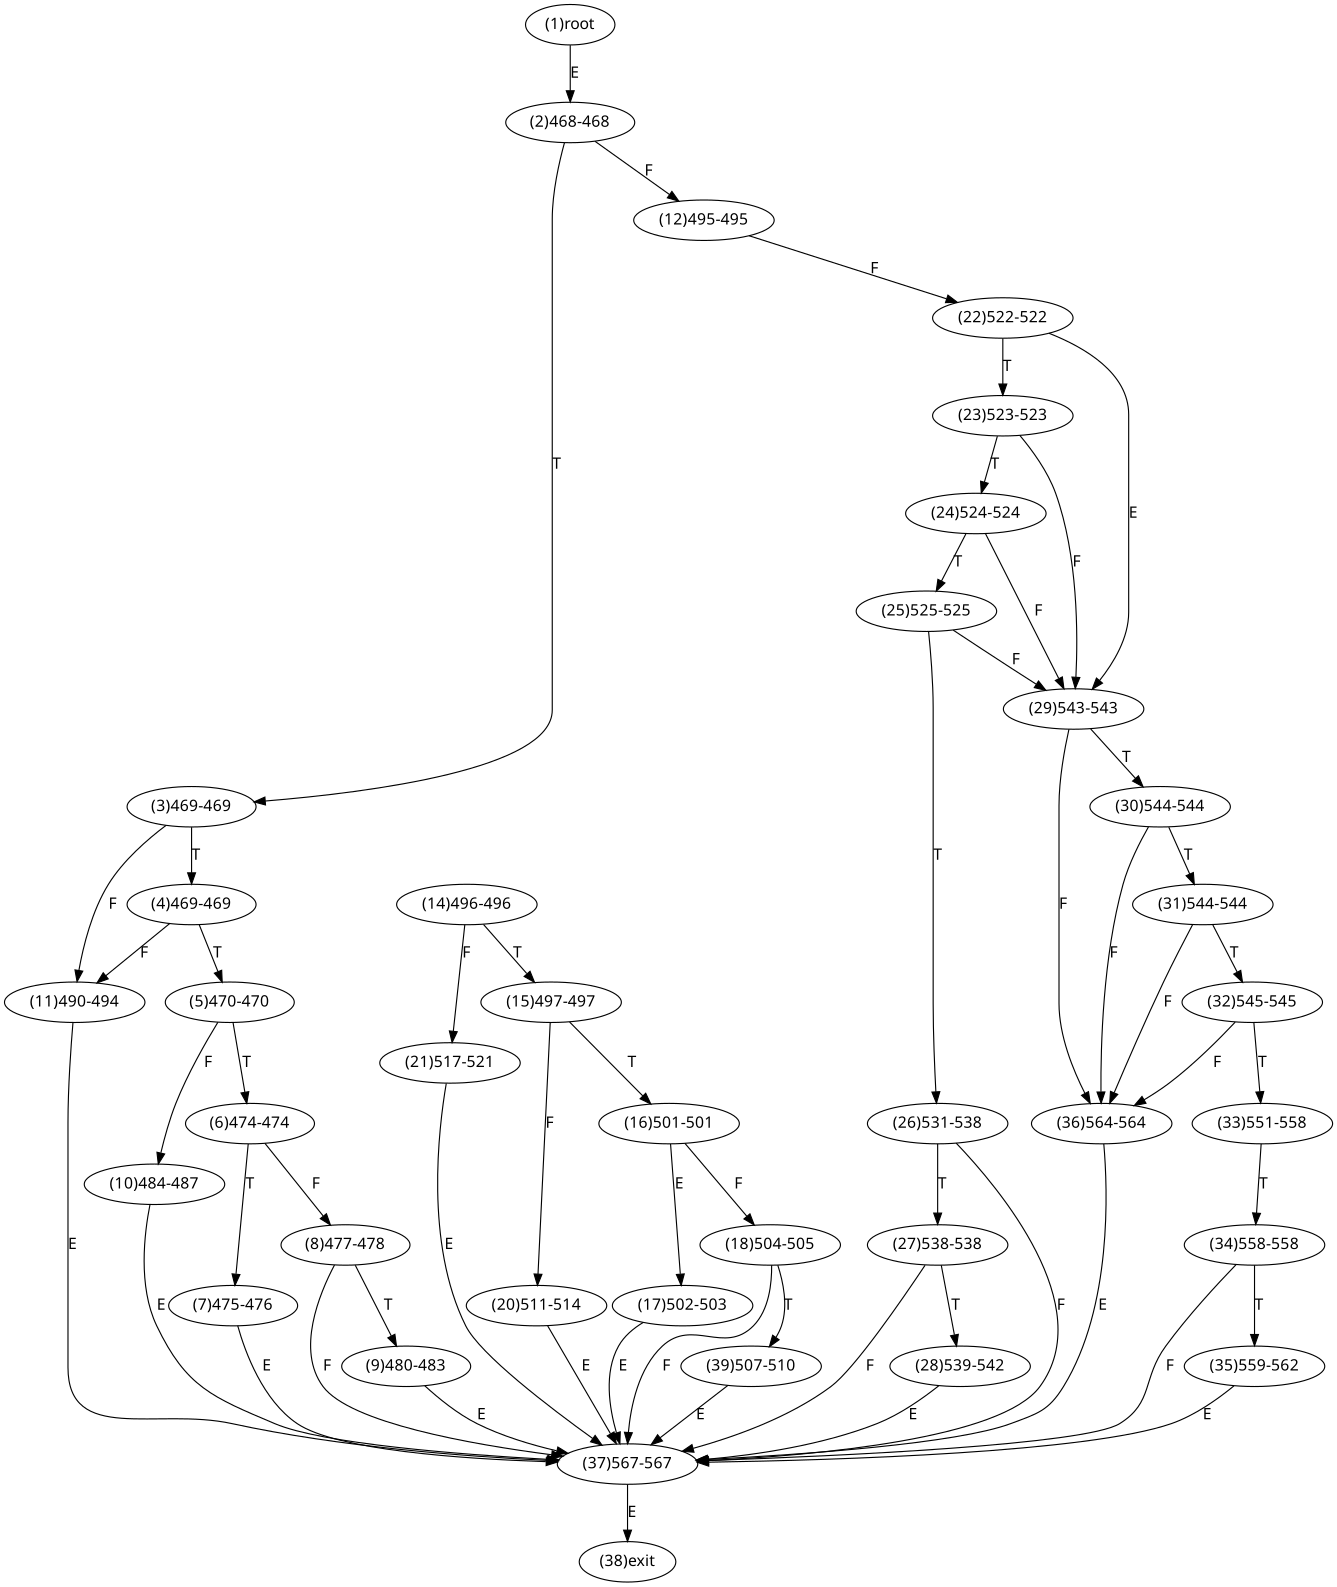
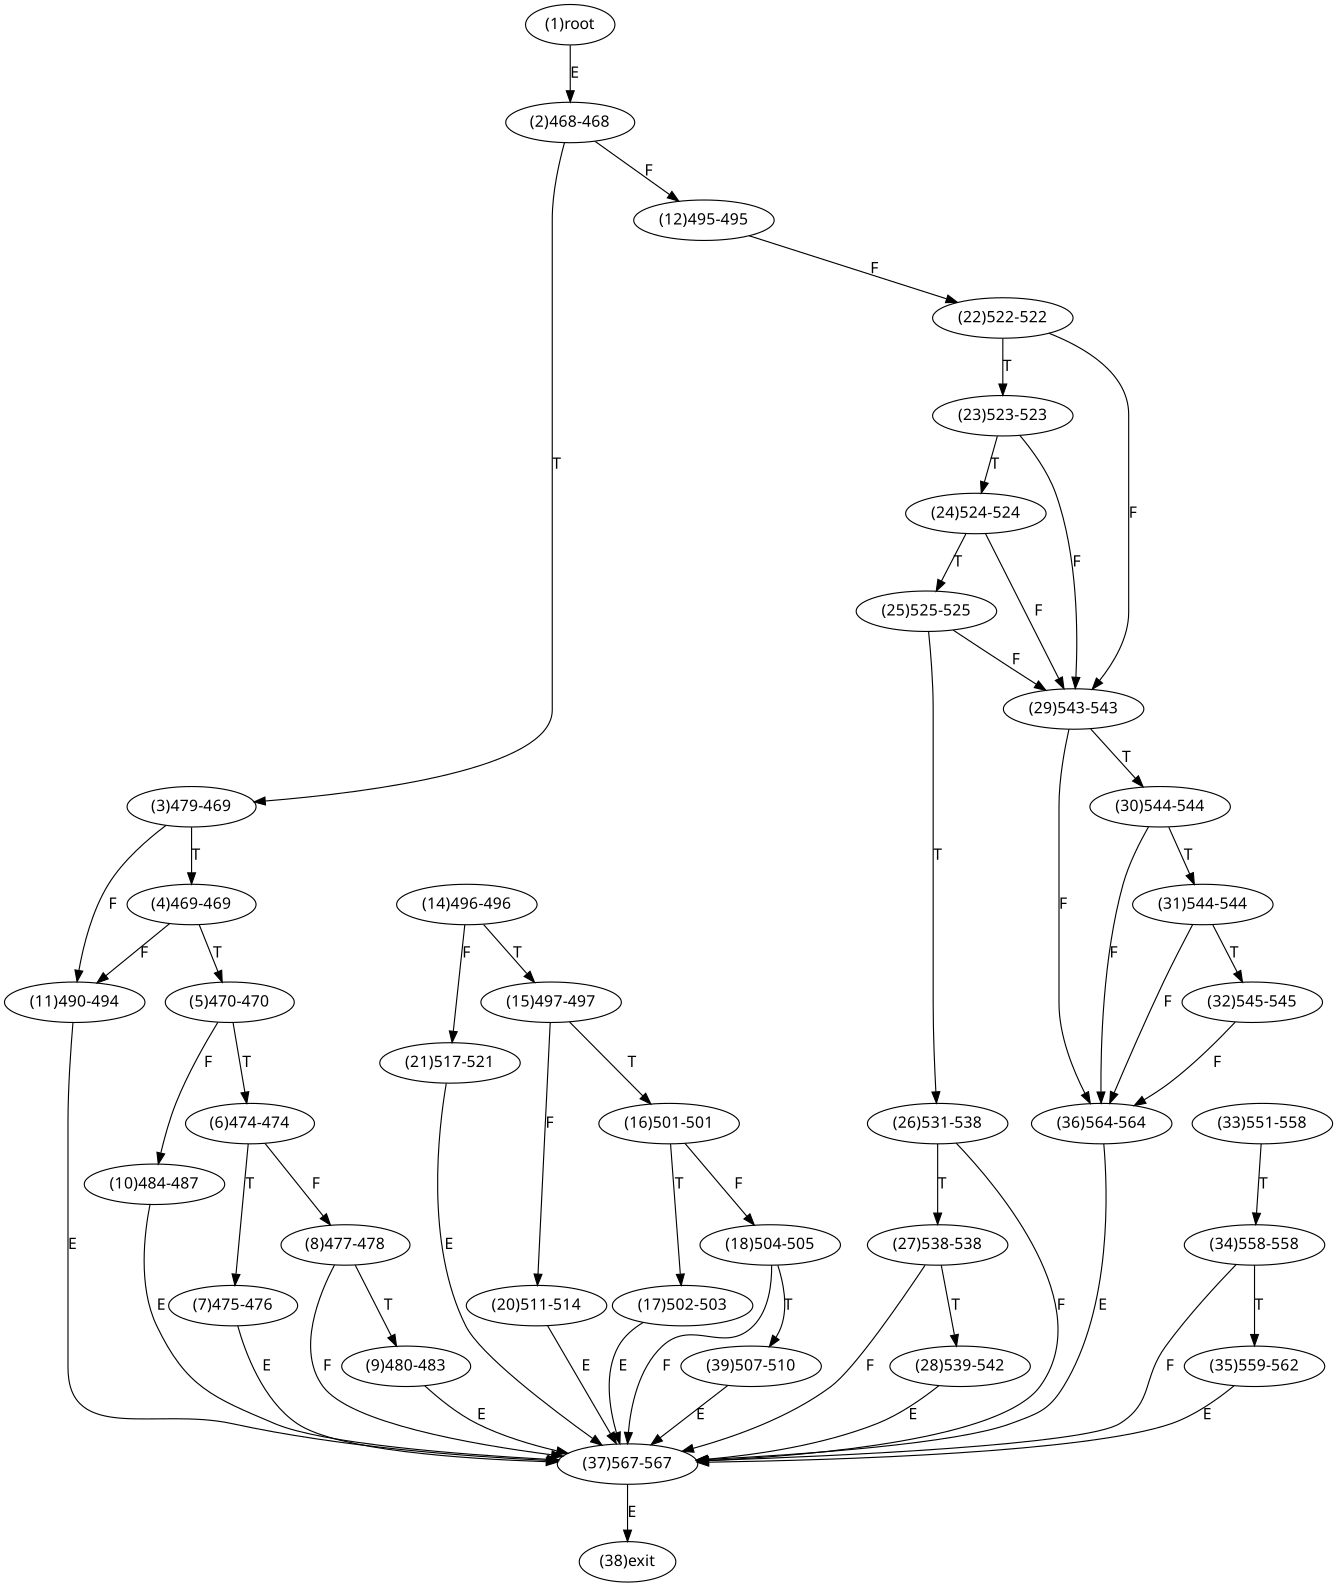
(1133, 513) -> (1133, 513)
(192, 807) -> (192, 807)
(1257, 1057) -> none
(679, 1184) -> (679, 1184)
